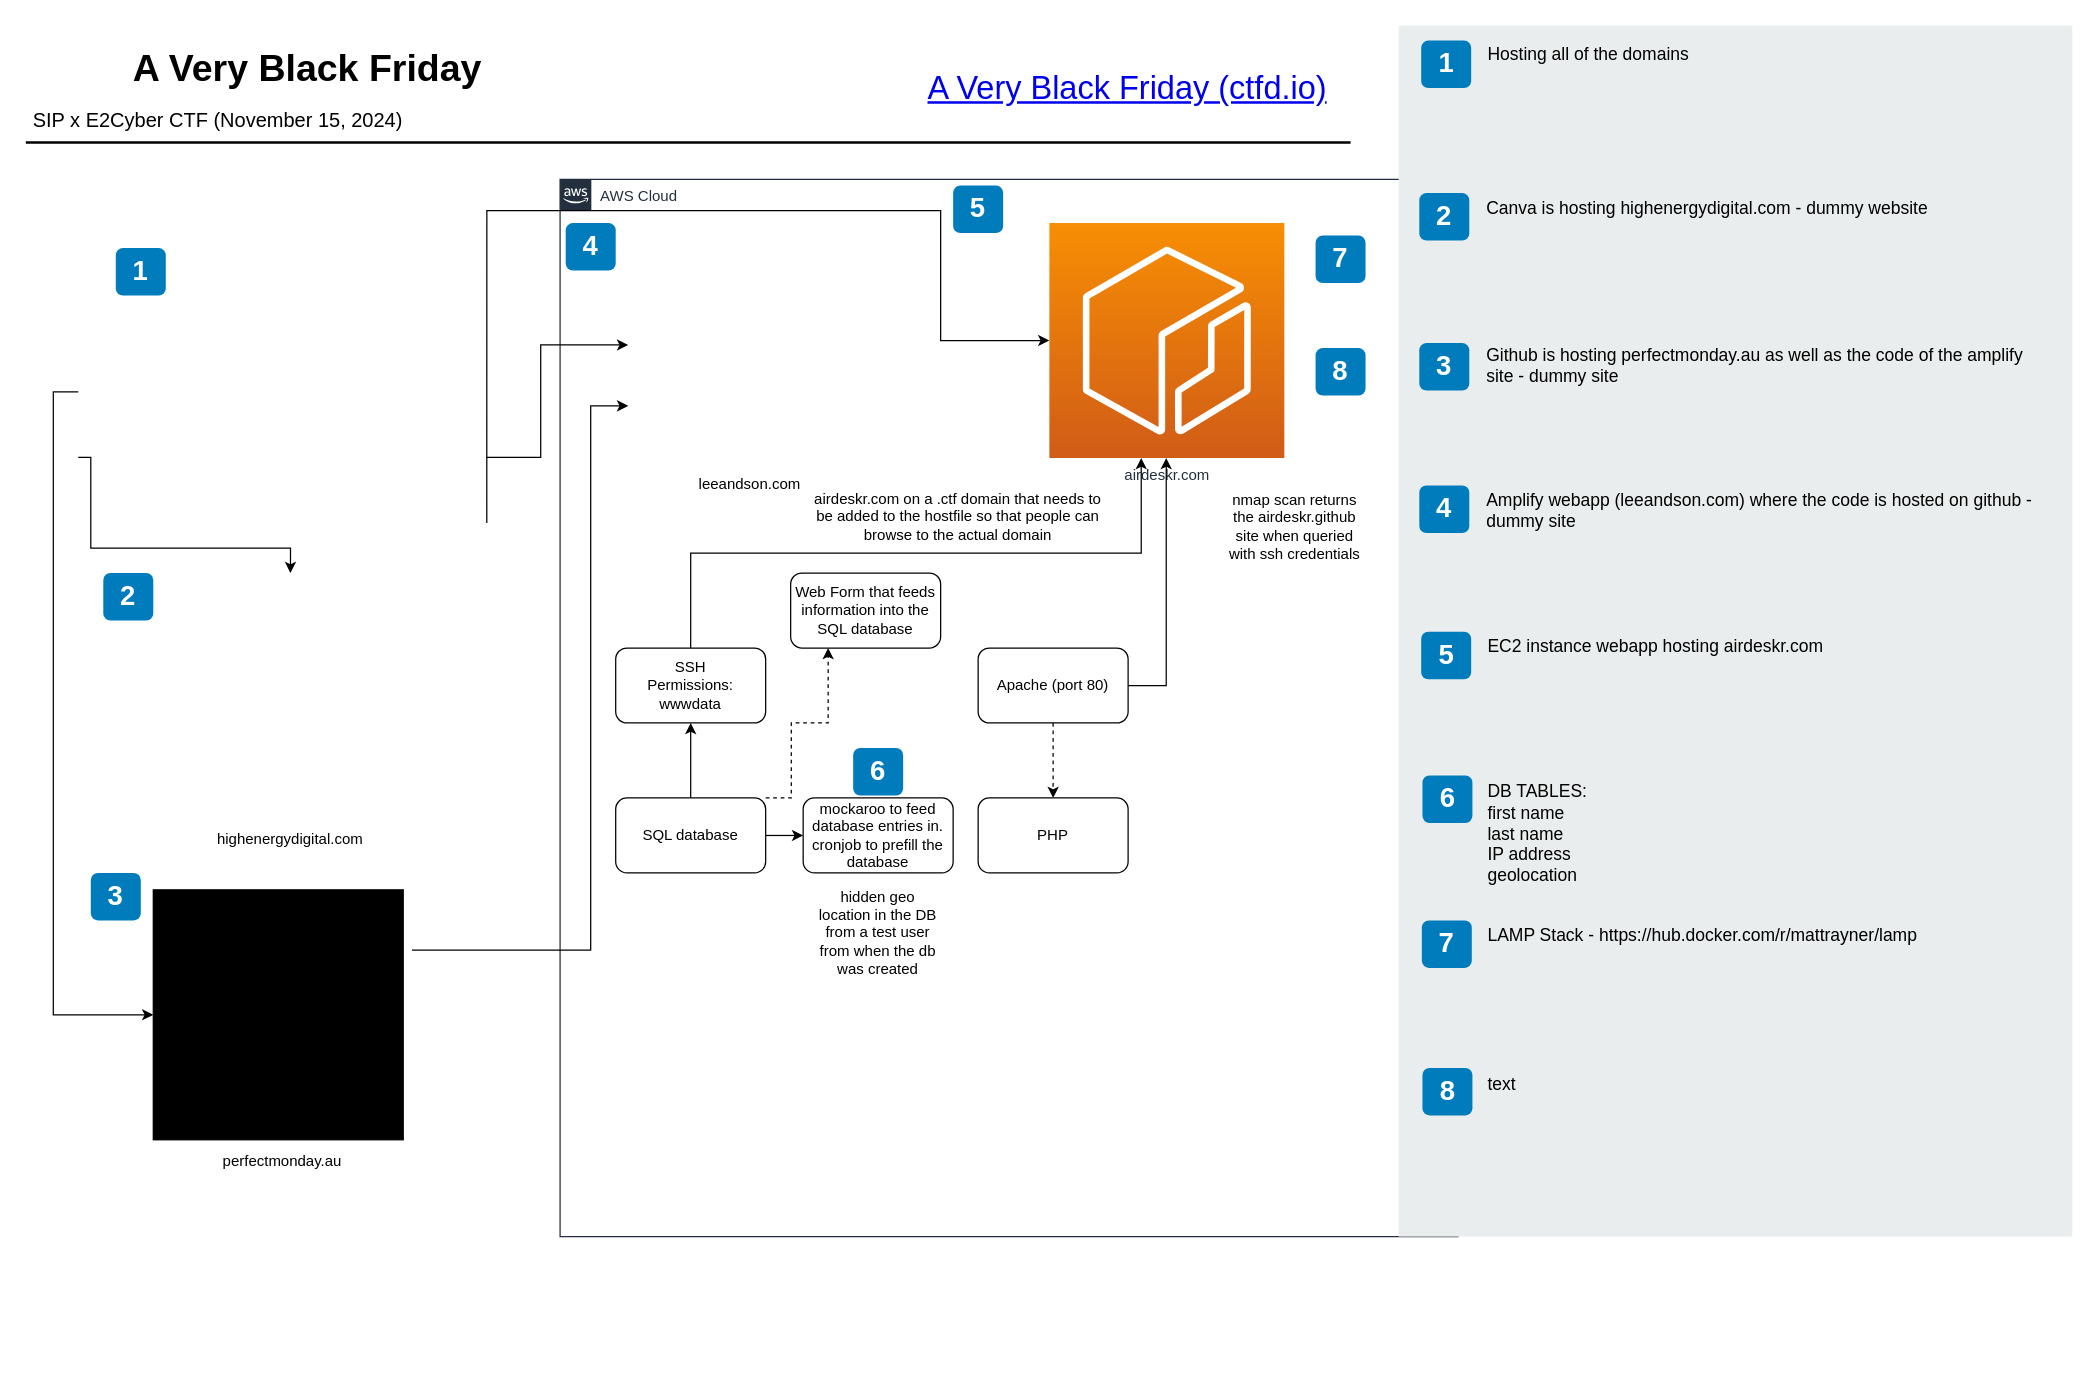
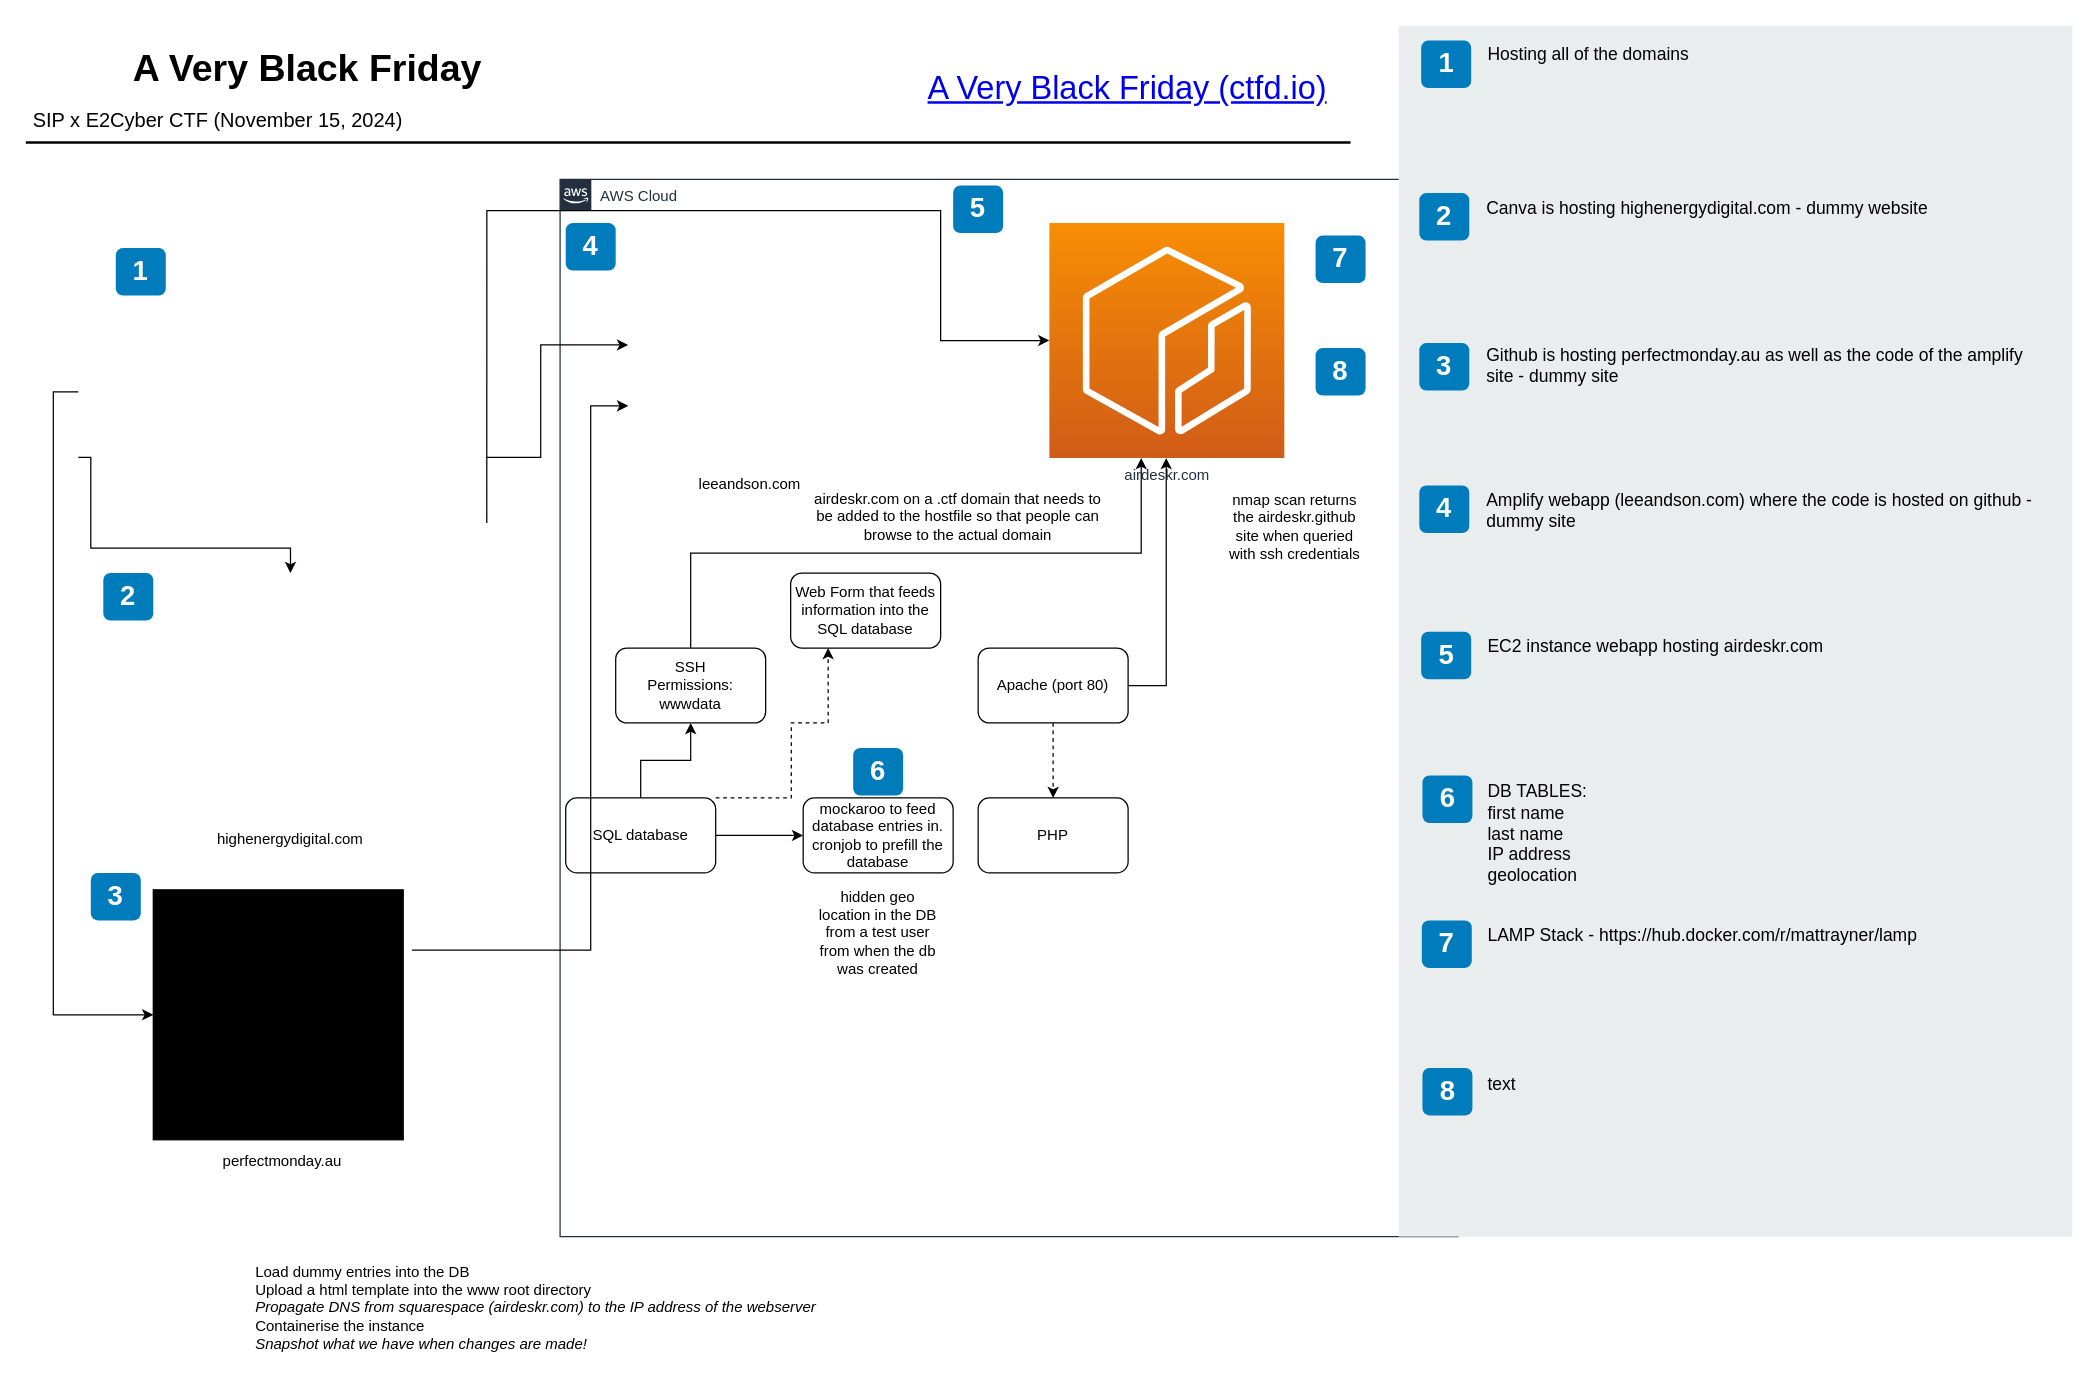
(691, 836) -> (641, 836)
none -> (751, 1308)
